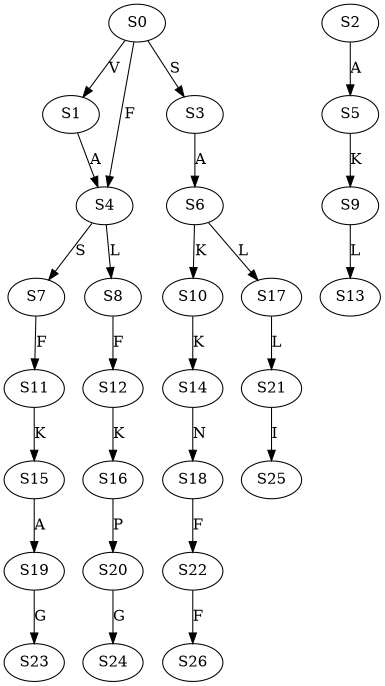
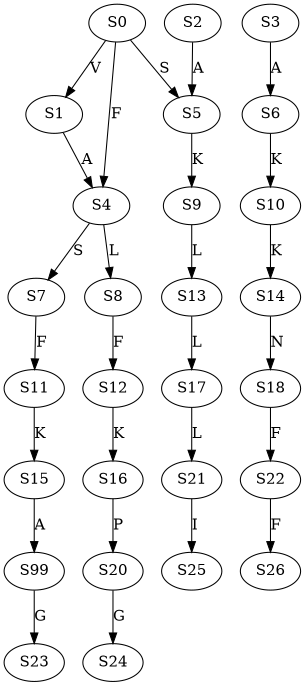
(163, 64) -> (151, 65)
(230, 247) -> (192, 338)
(34, 571) -> (34, 571)
